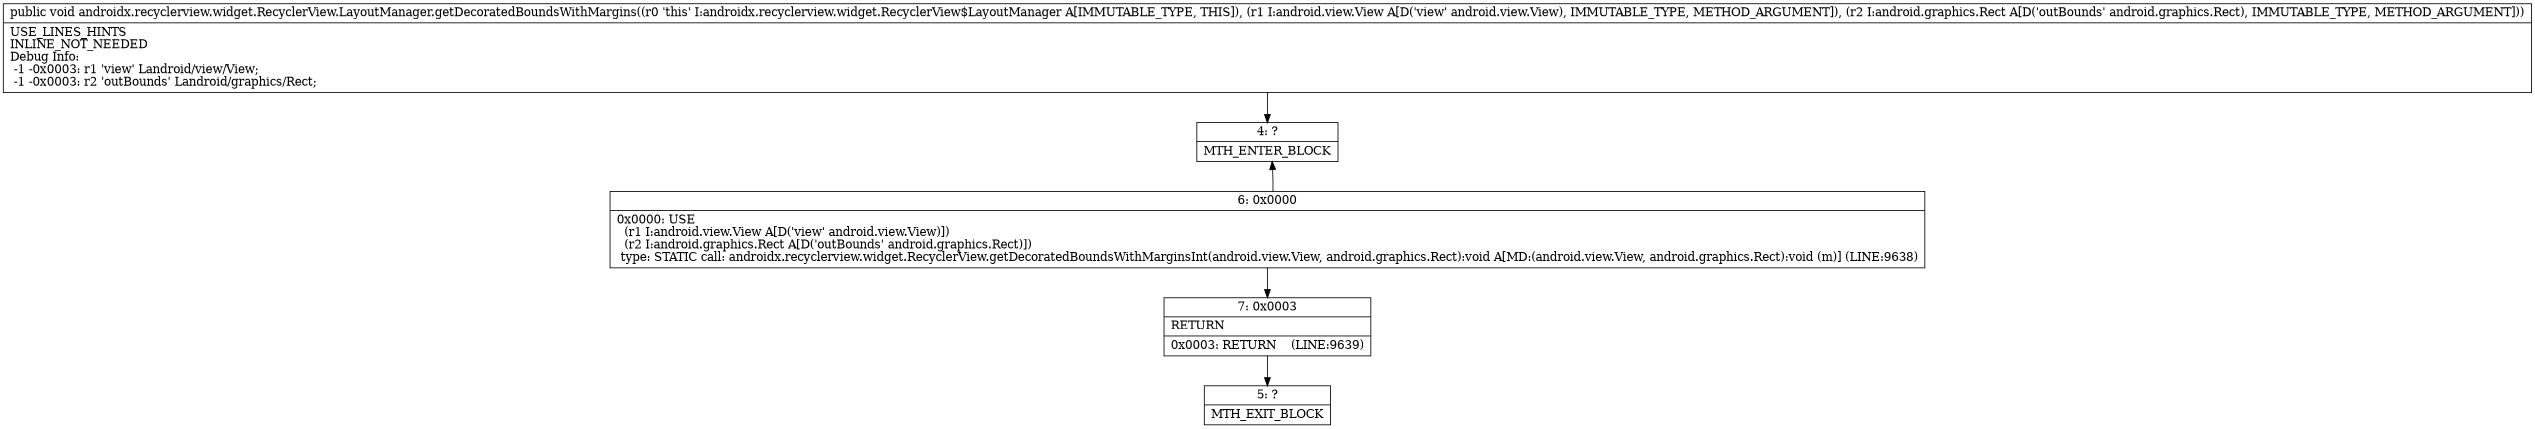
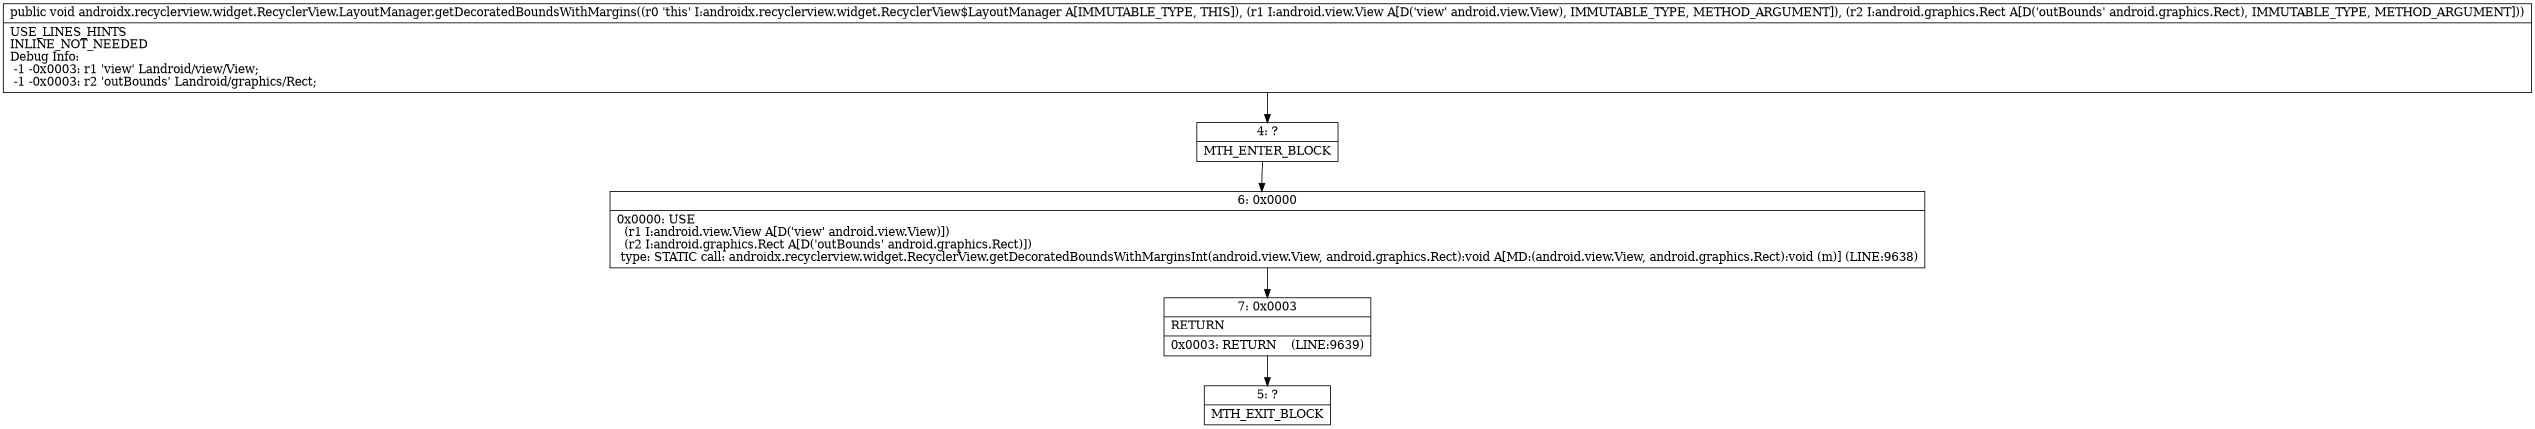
(1273, 181) -> (1262, 172)
